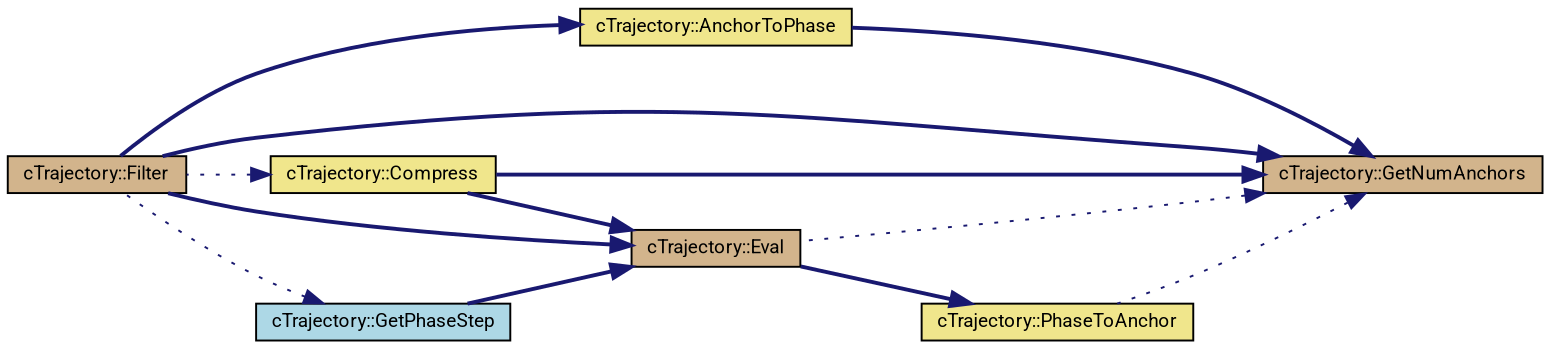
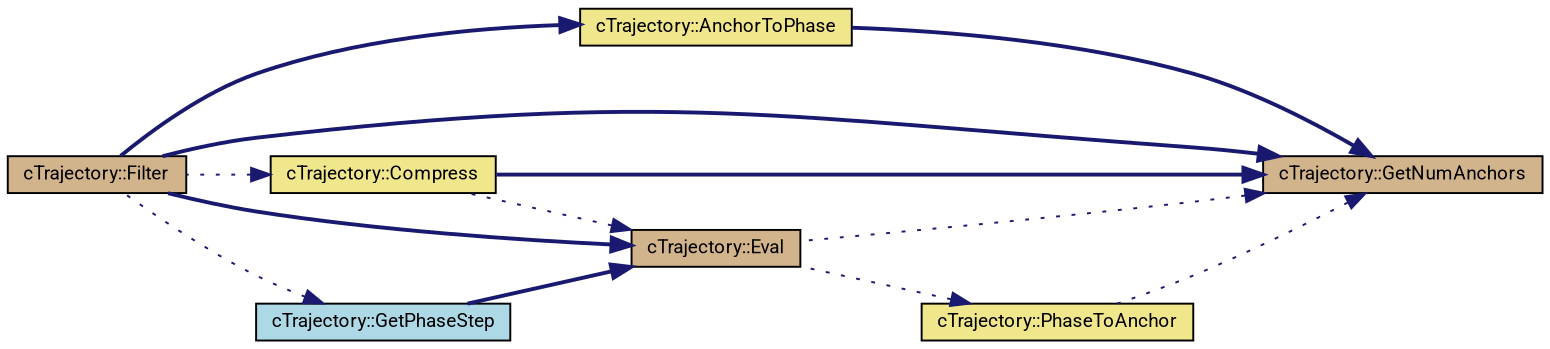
(540, 209) -> (540, 209)
(876, 283) -> (876, 283)
